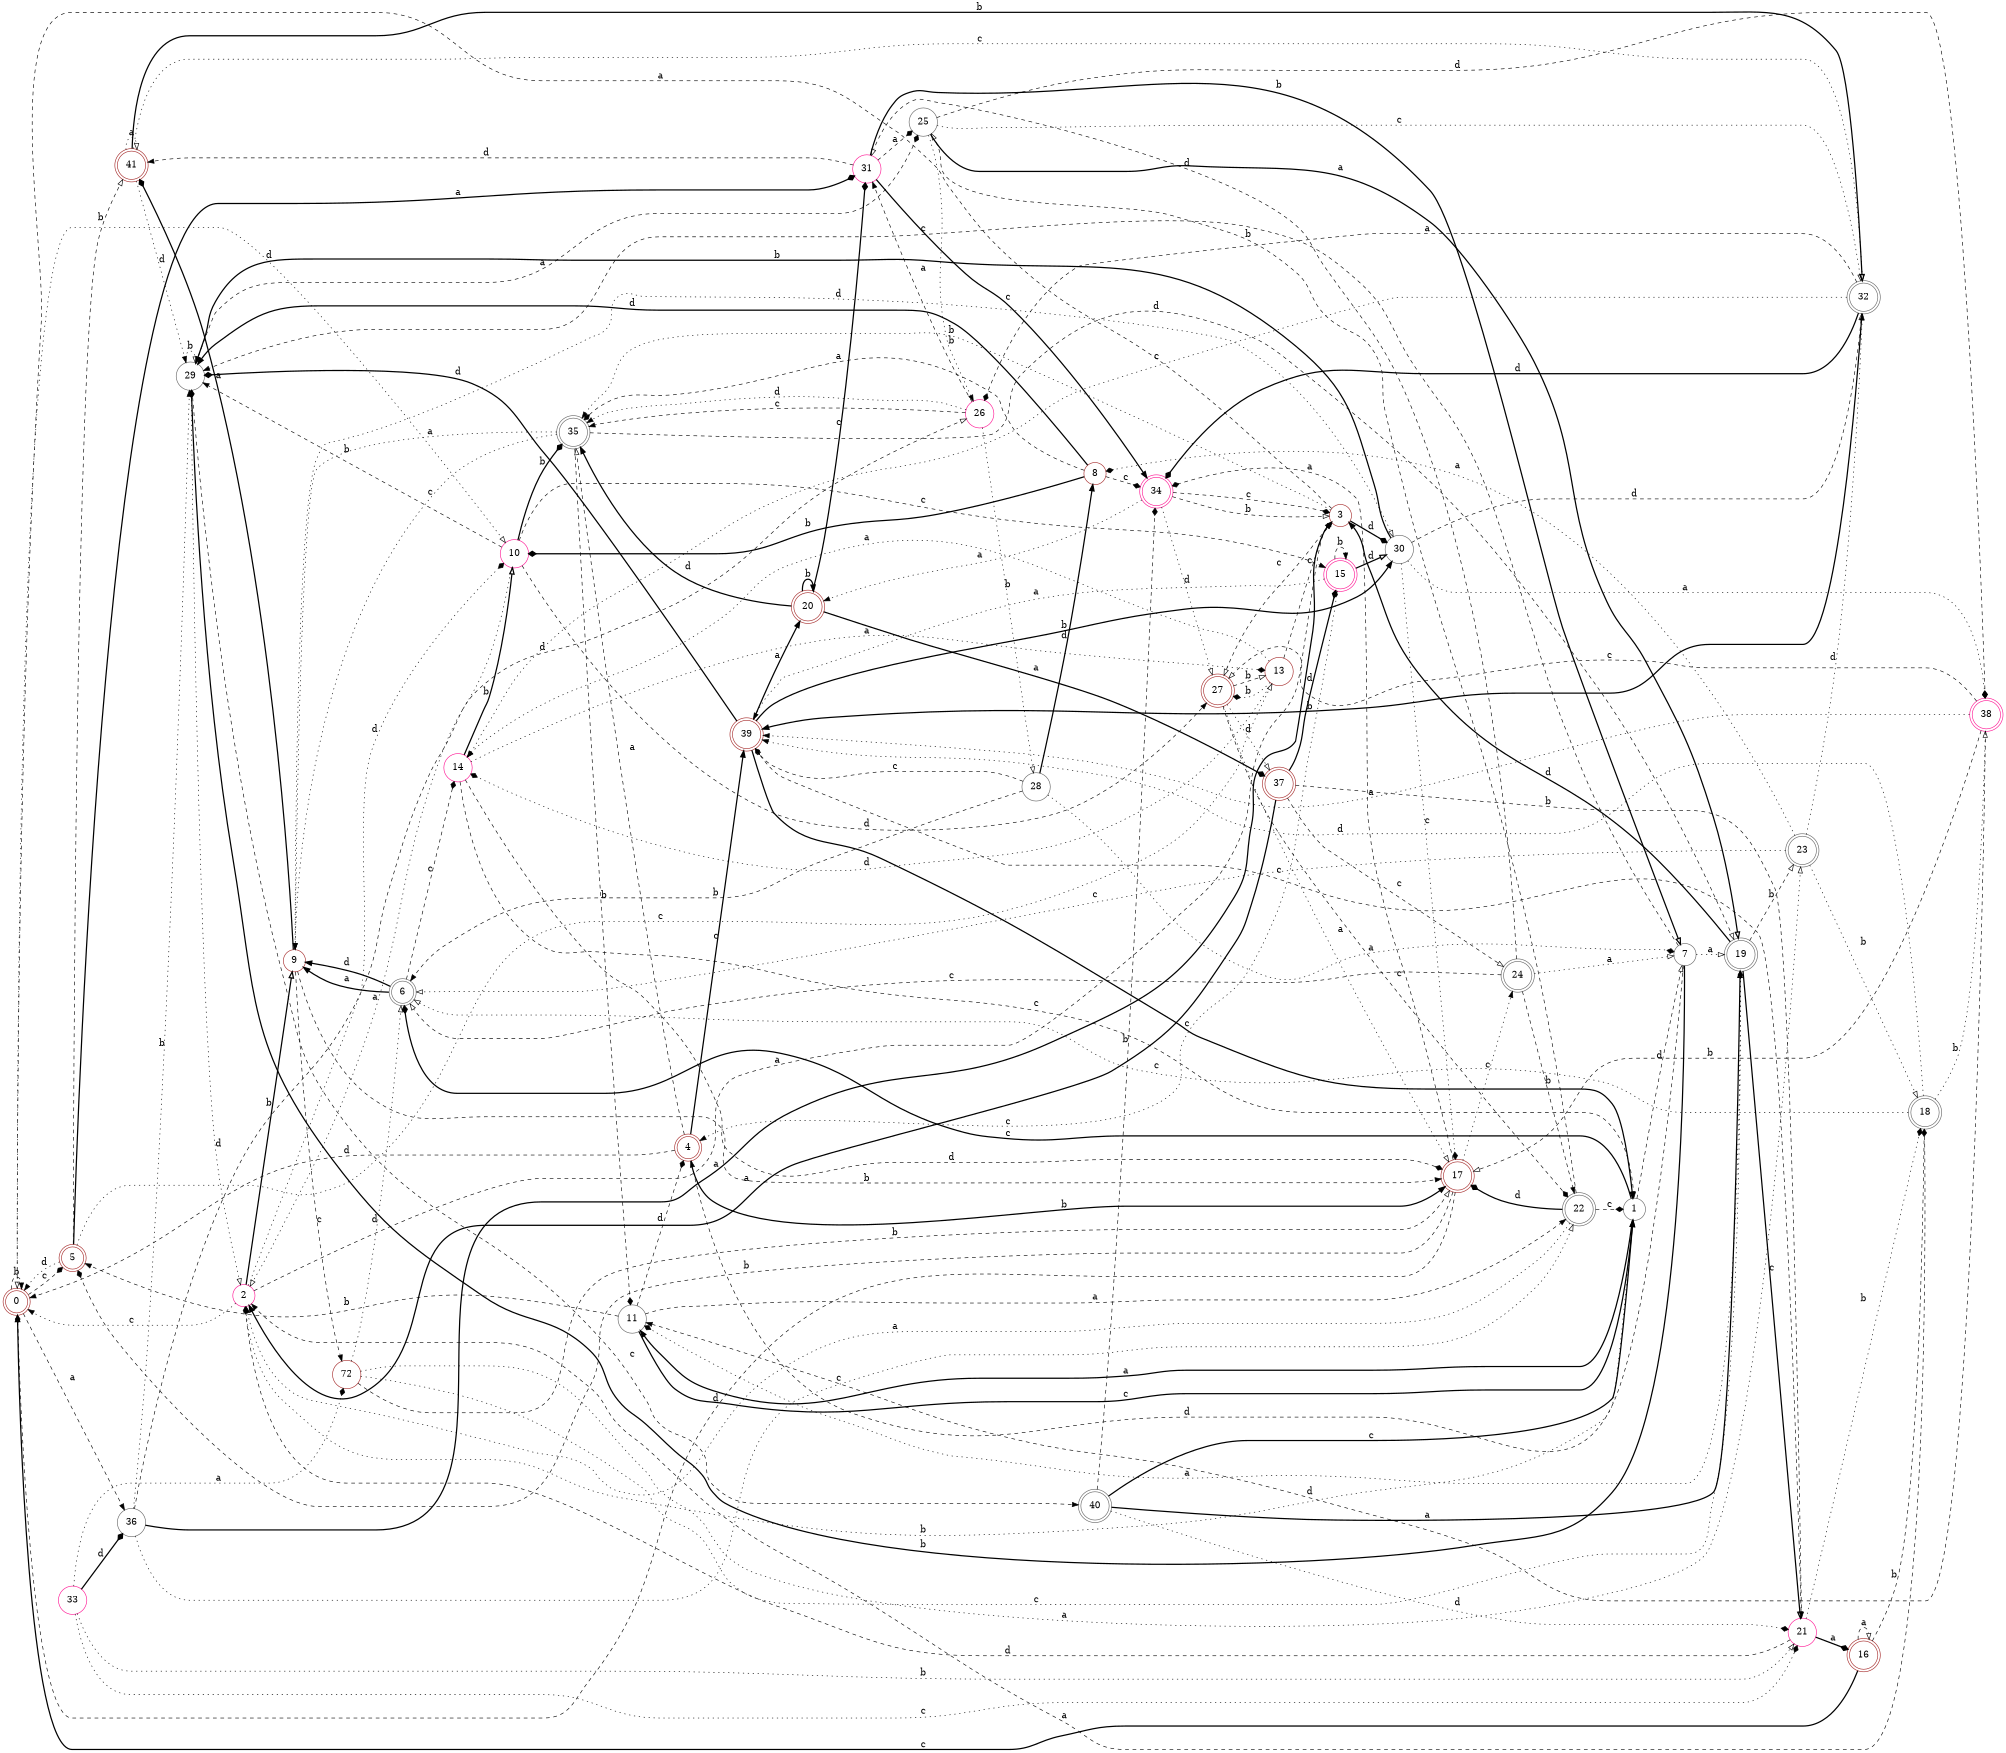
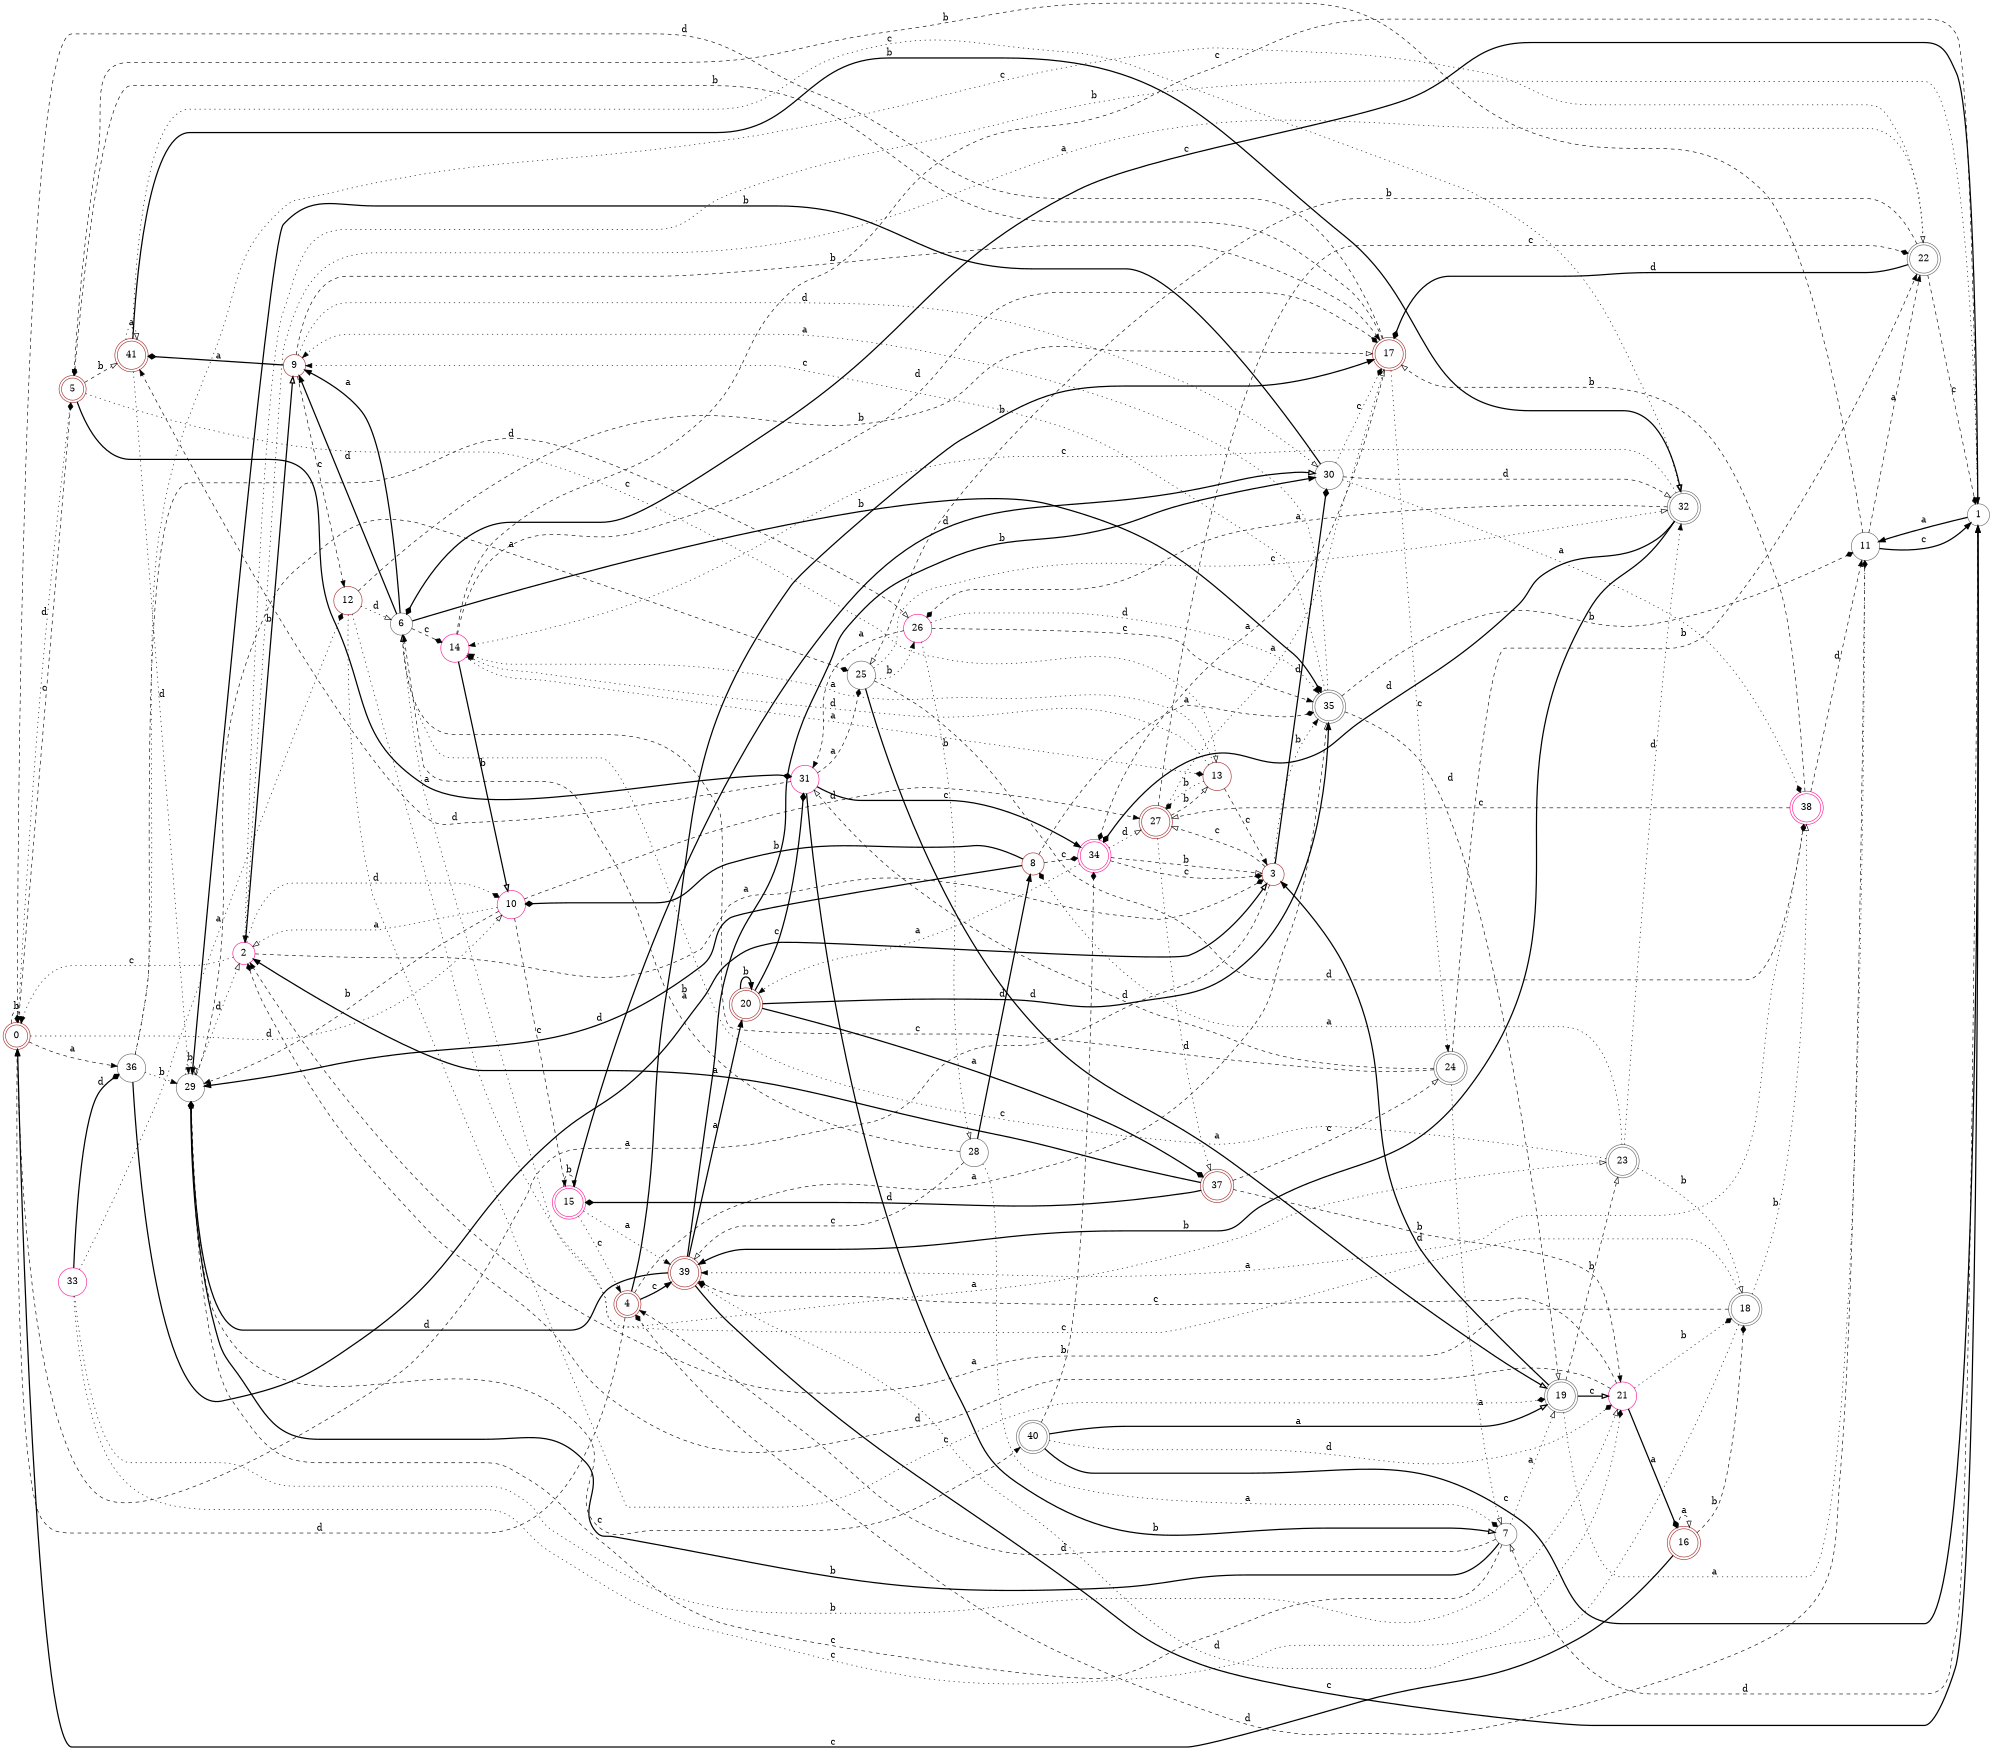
(532, 493) -> (889, 508)
(403, 992) -> (401, 624)
(347, 1375) -> (348, 601)
